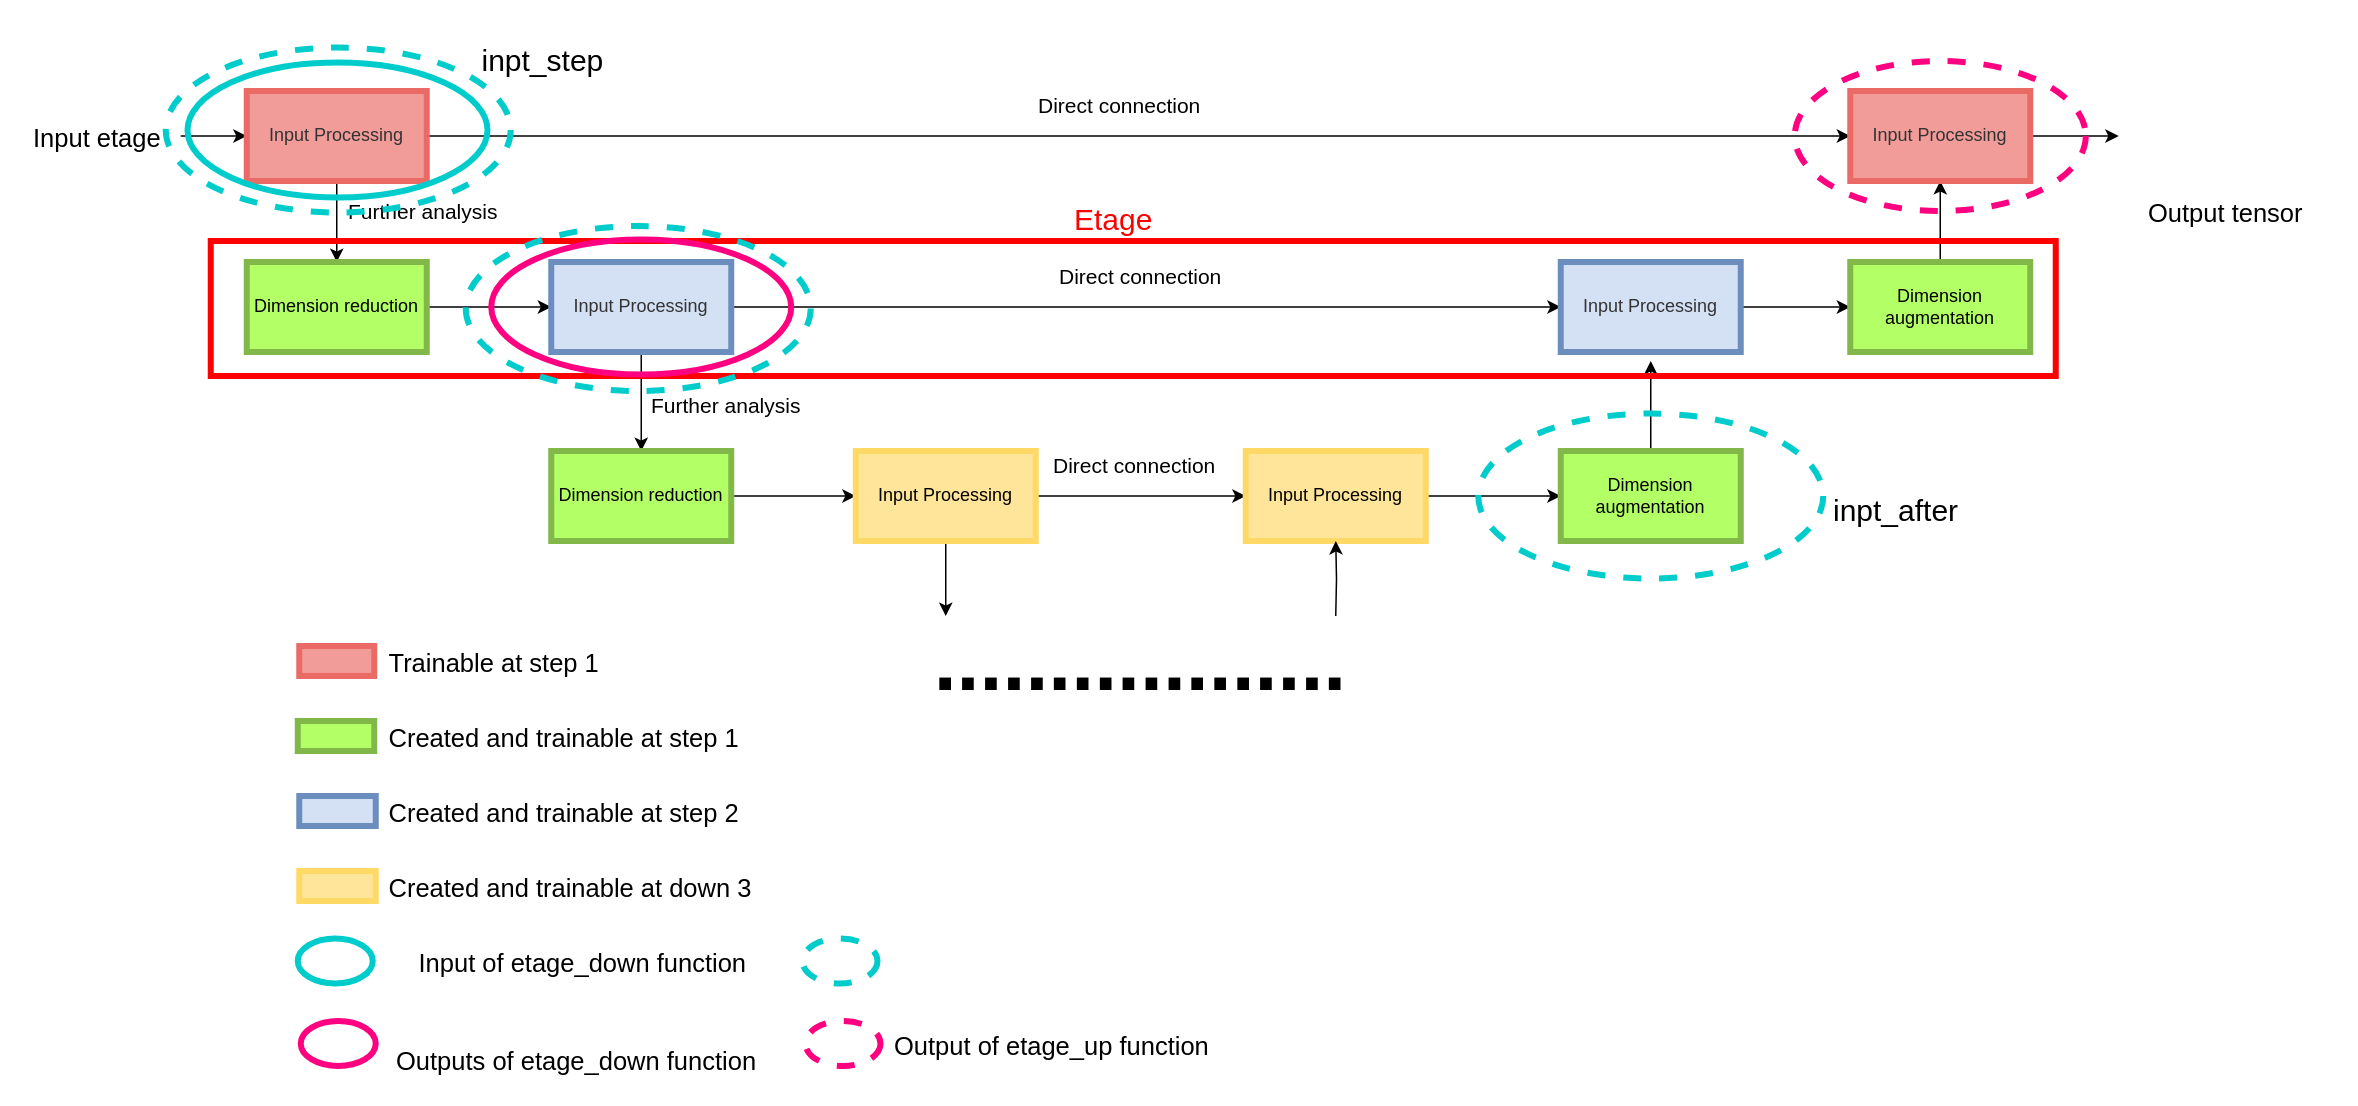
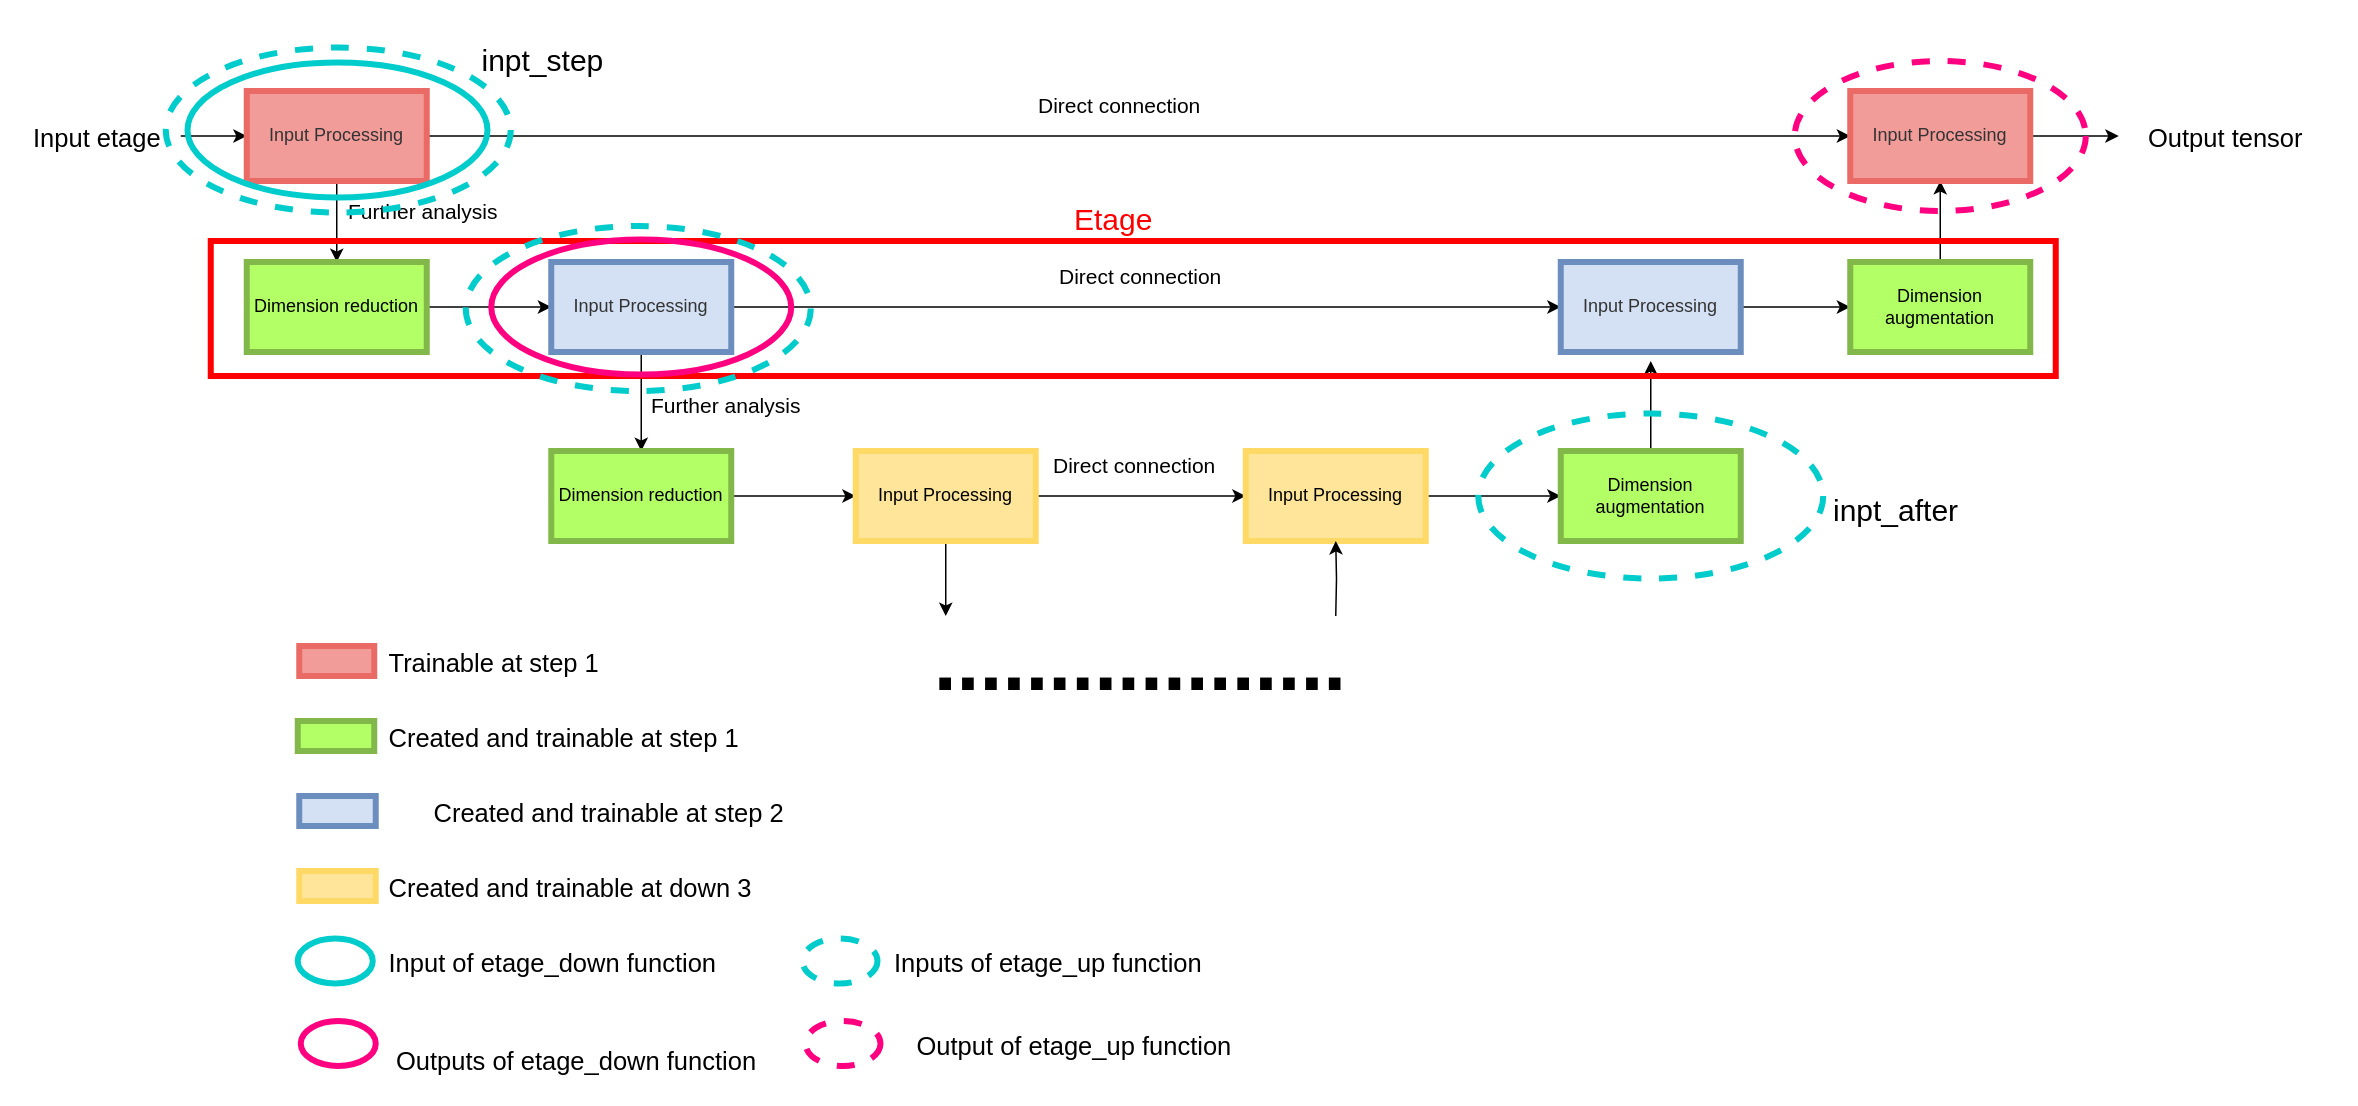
(2236, 211) -> (2236, 136)
(574, 811) -> (619, 811)
(589, 961) -> (559, 961)
none -> (1056, 961)
(1064, 1043) -> (1086, 1043)
